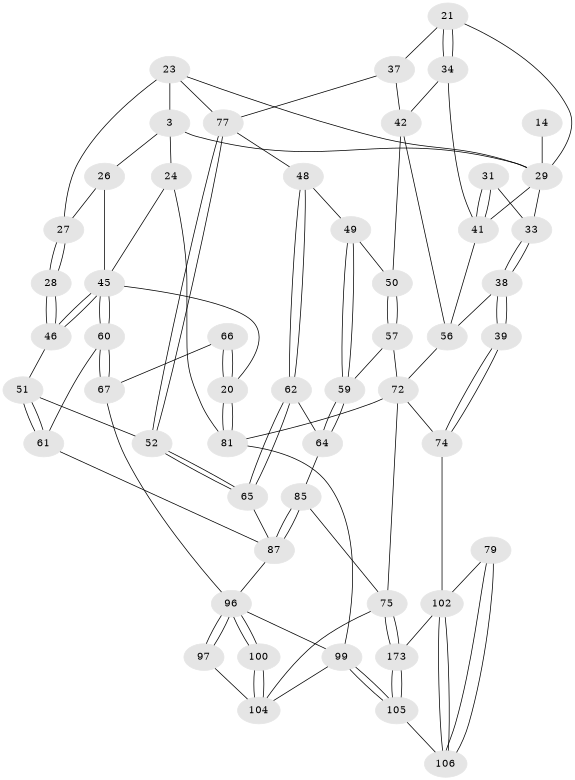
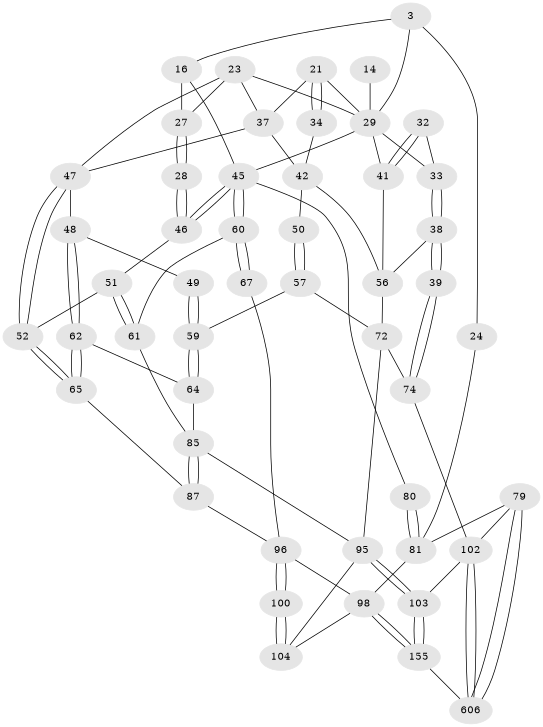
(170, 96) -> (249, 96)
(223, 123) -> (70, 177)
(453, 145) -> none
(105, 177) -> (182, 70)
(489, 177) -> (423, 123)
(138, 230) -> (303, 152)
(372, 257) -> none
(228, 337) -> none
(228, 390) -> (410, 497)
(315, 421) -> (468, 524)
(159, 497) -> (160, 392)
(387, 604) -> (363, 550)
(204, 657) -> none
(342, 657) -> (364, 604)
(397, 657) -> (419, 604)
(397, 711) -> (419, 657)
(446, 764) -> (471, 711)
